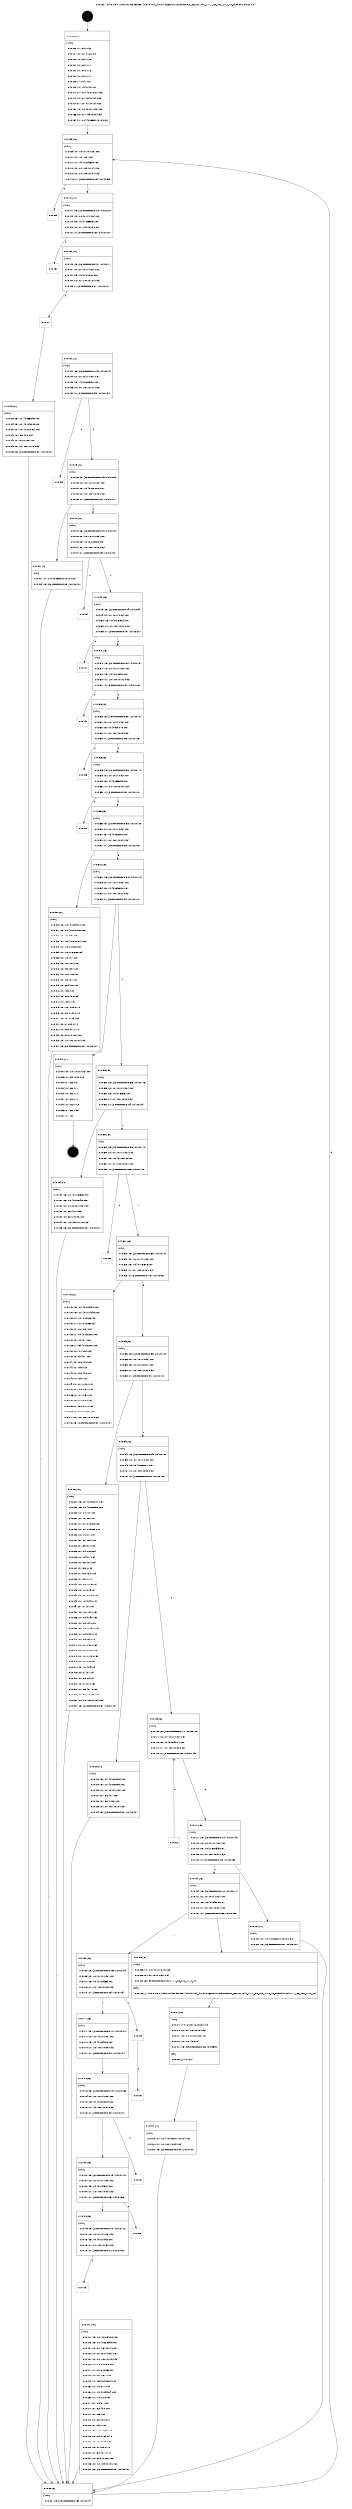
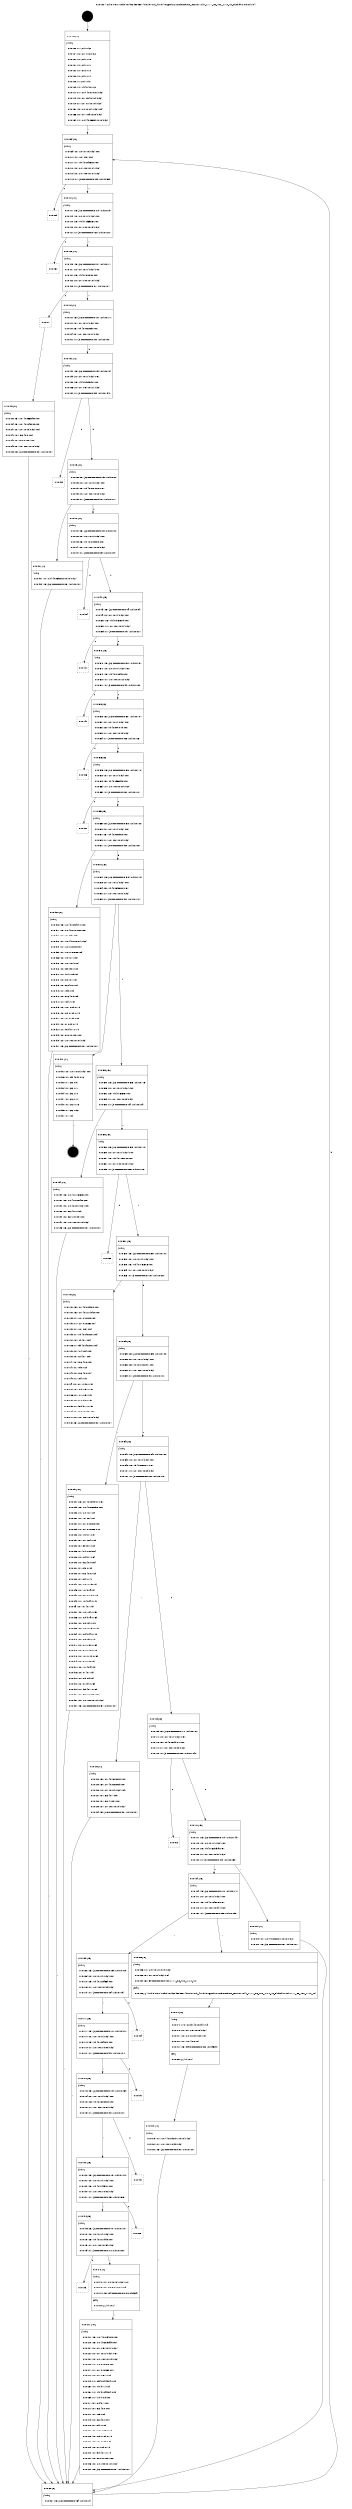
none -> (87, 241)
none -> (87, 322)
(174, 1799) -> (170, 1797)
(138, 2065) -> (130, 2073)
none -> (116, 2288)
